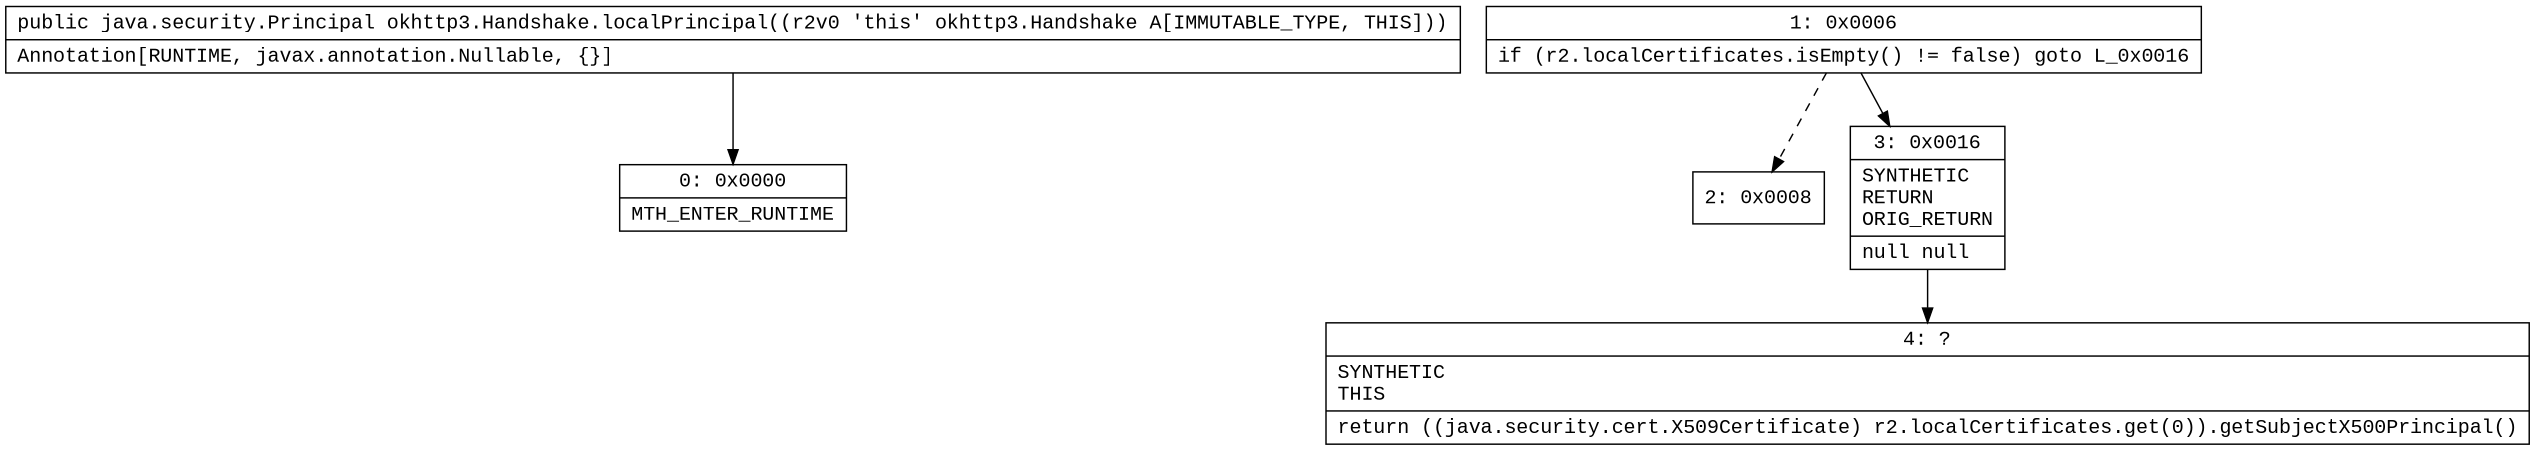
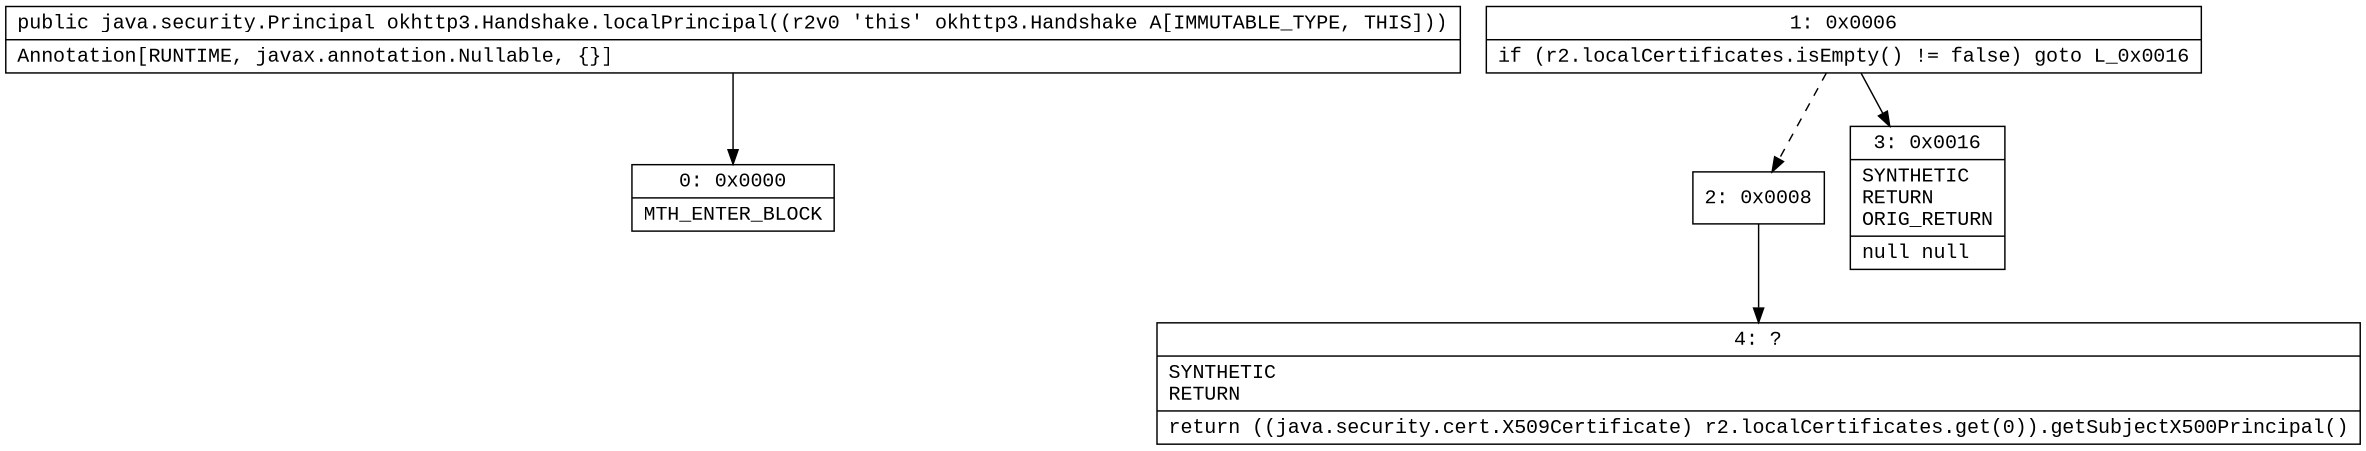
(733, 214) -> (733, 214)
(1928, 289) -> (1759, 266)
(1362, 394) -> (1205, 394)
